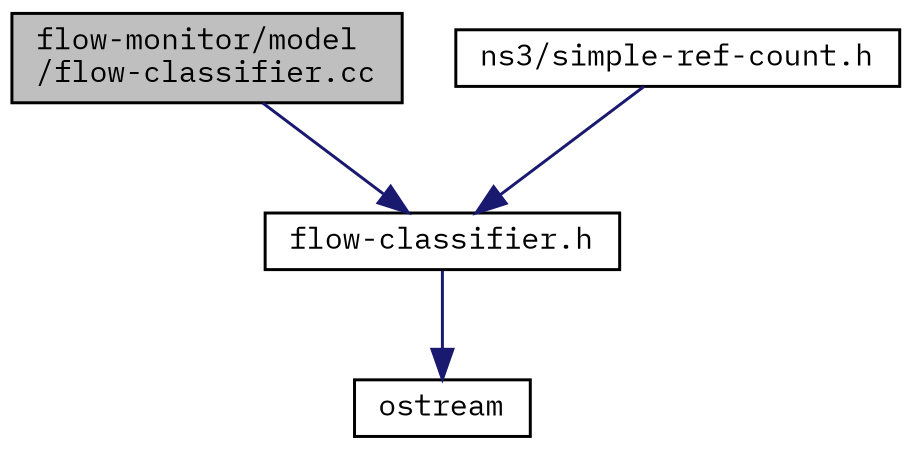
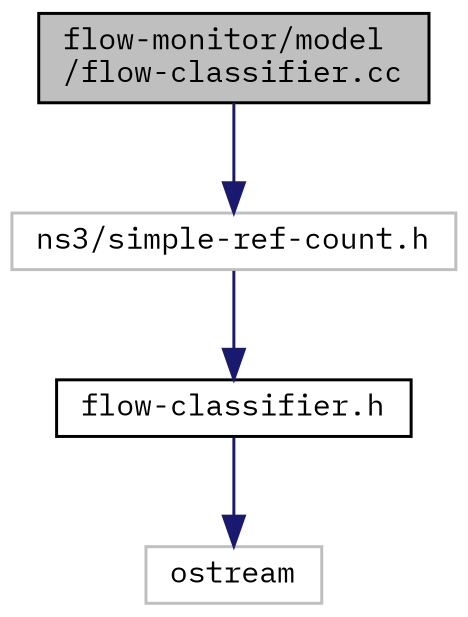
(678, 58) -> (234, 241)
(323, 148) -> (234, 143)
(442, 408) -> (234, 575)
